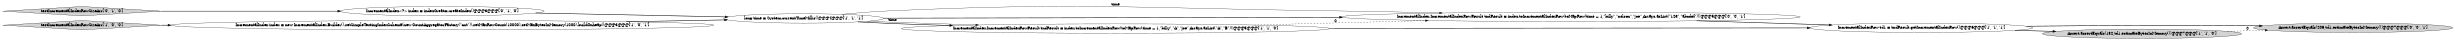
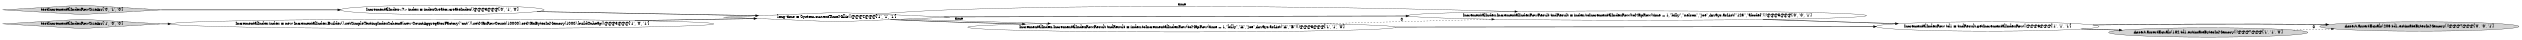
(804, 18) -> (837, 17)
